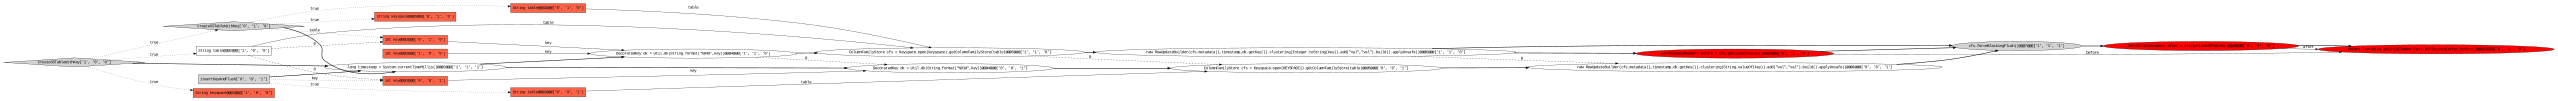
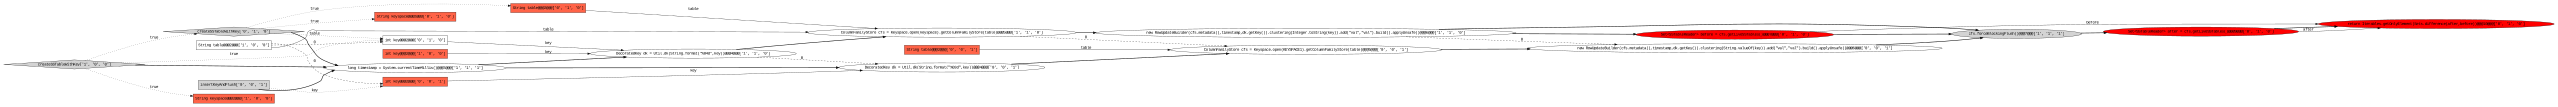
(415, 40) -> (415, 40)
(151, 57) -> (252, 58)
(389, 90) -> none
